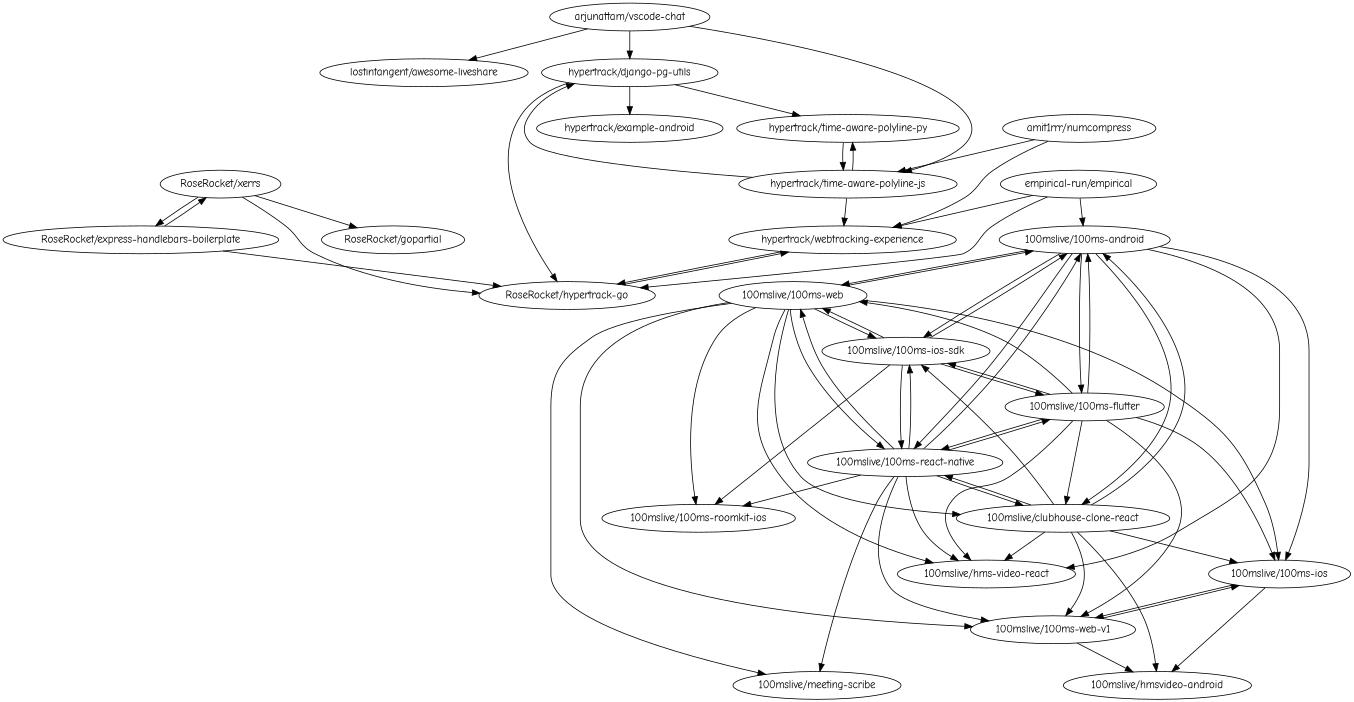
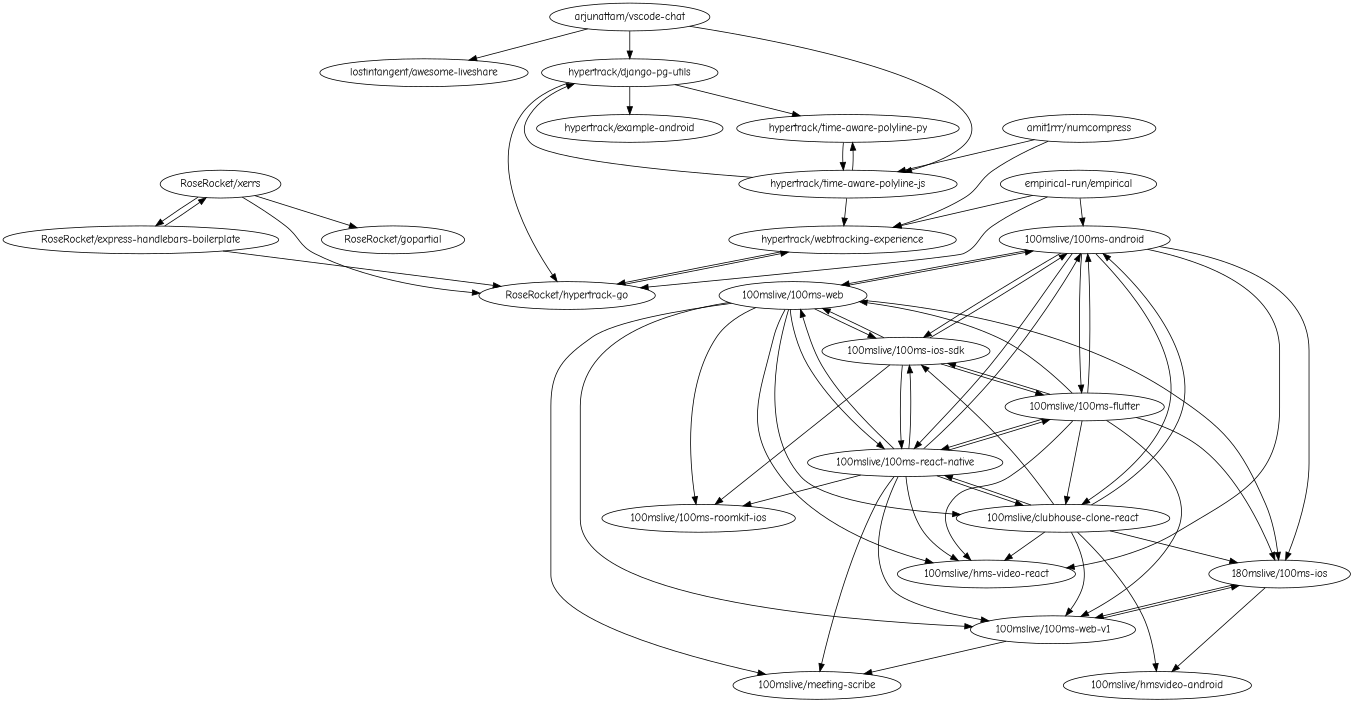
(1280, 574) -> (1280, 574)
(1102, 656) -> (939, 657)
